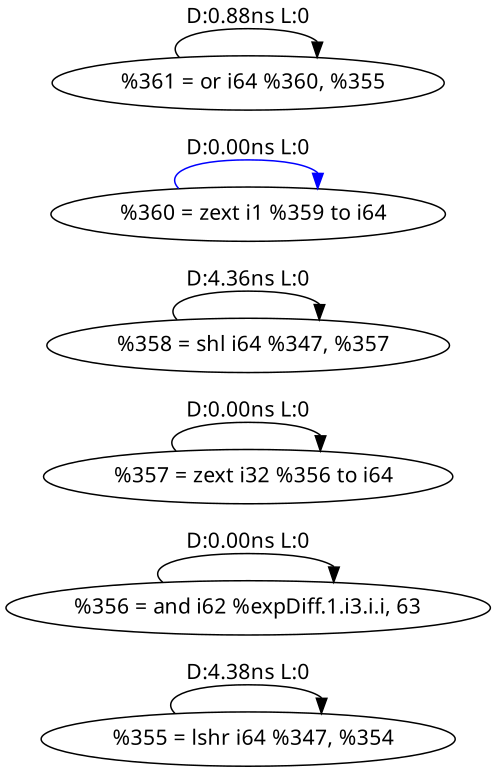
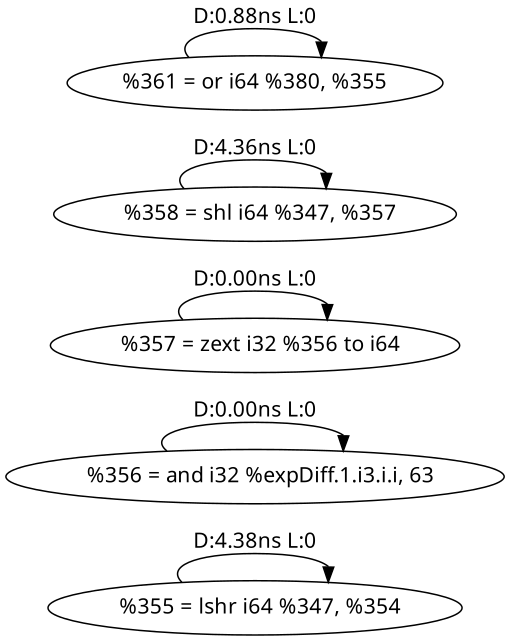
(248, 83) -> (255, 83)
(248, 214) -> none
(248, 608) -> (255, 477)
